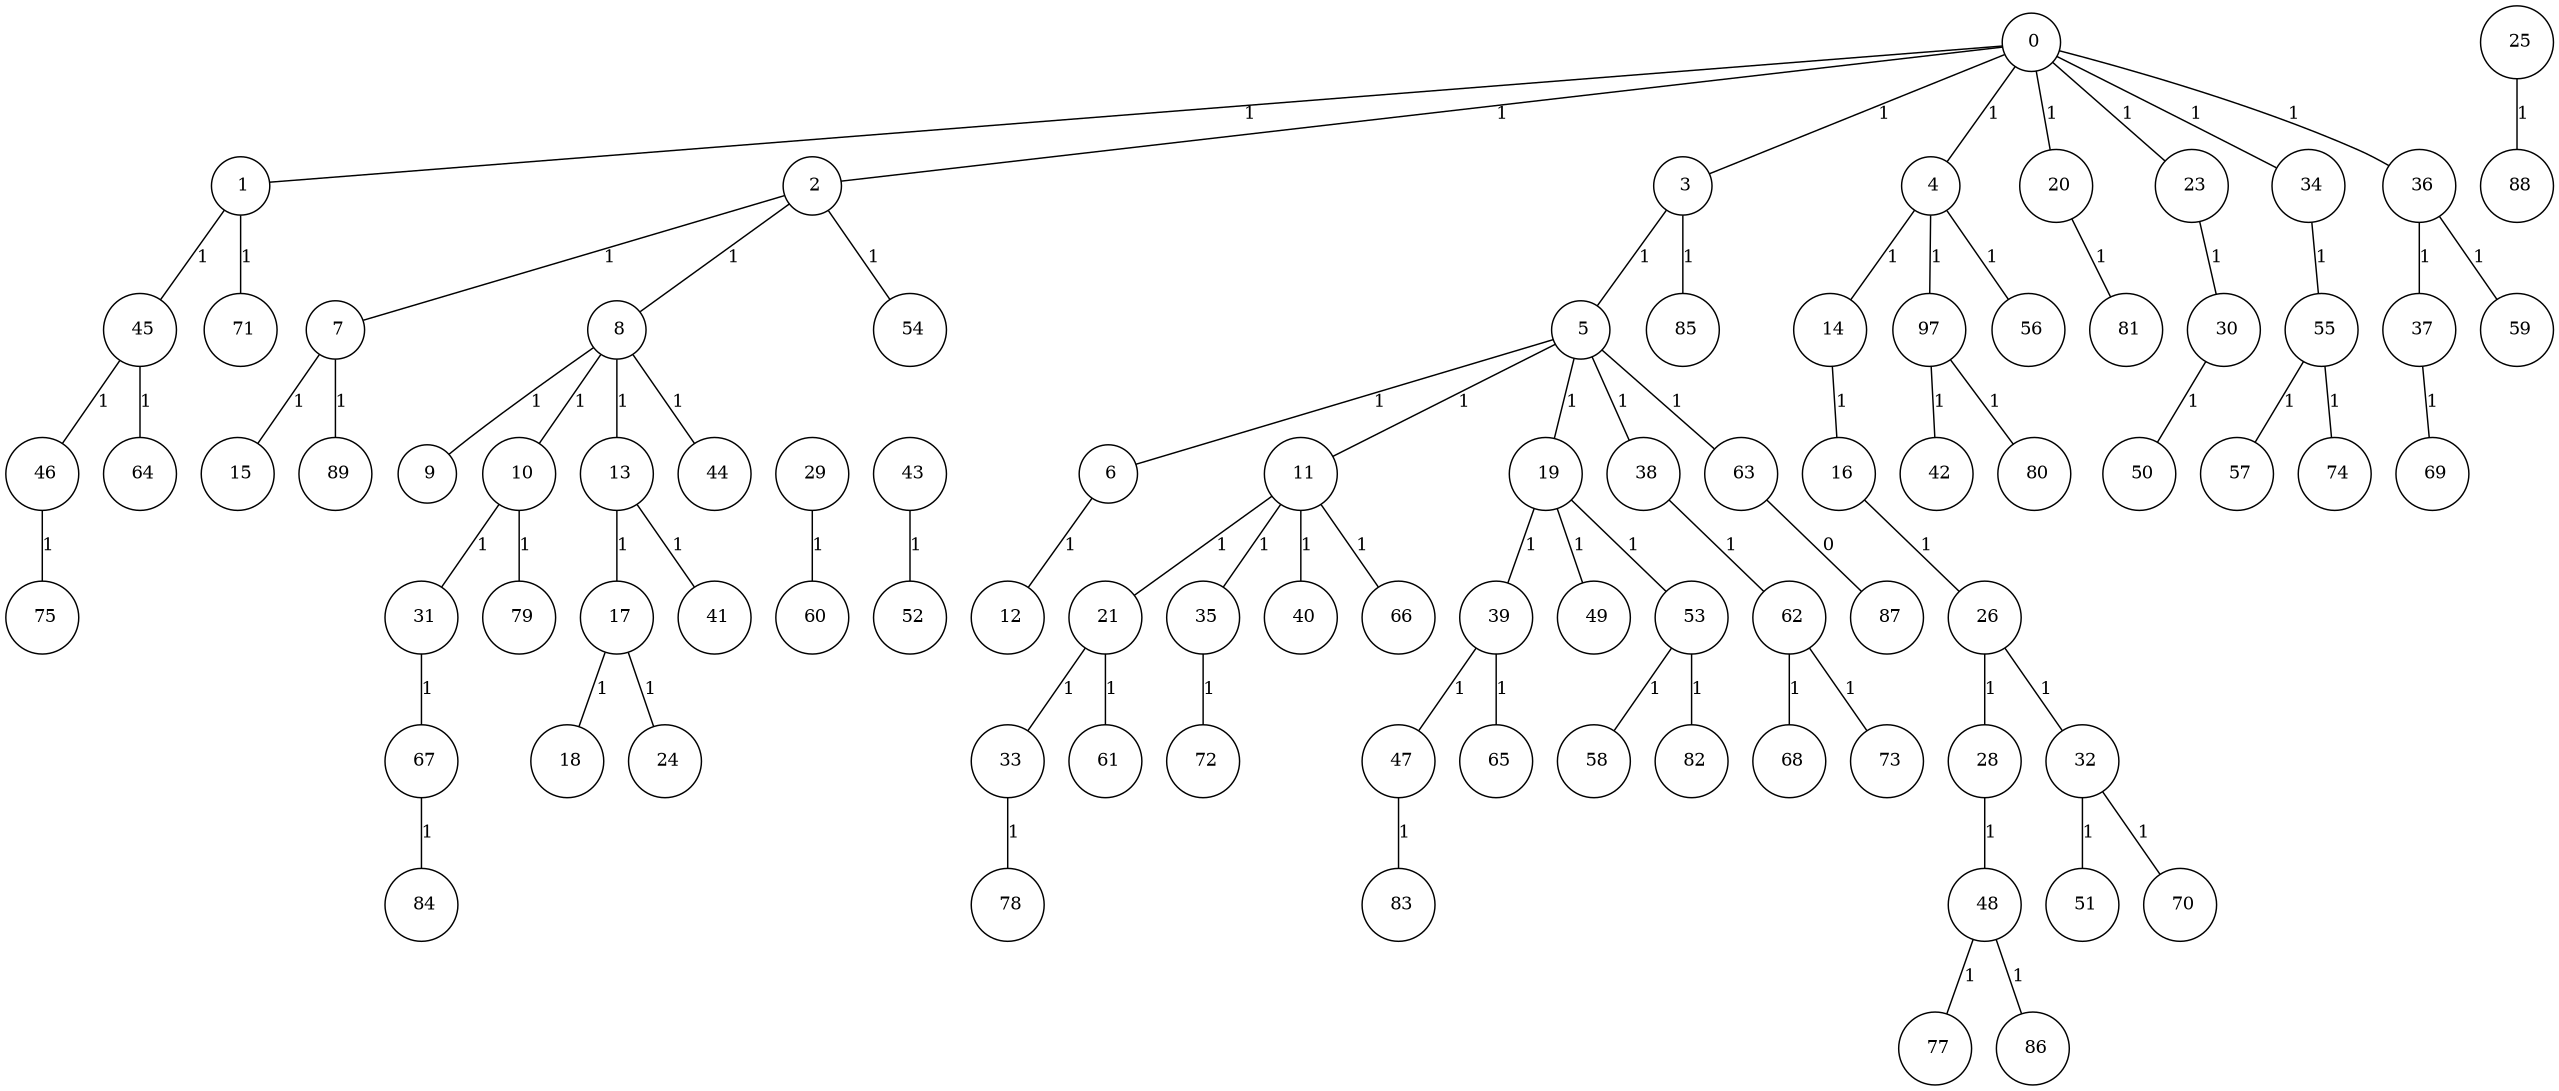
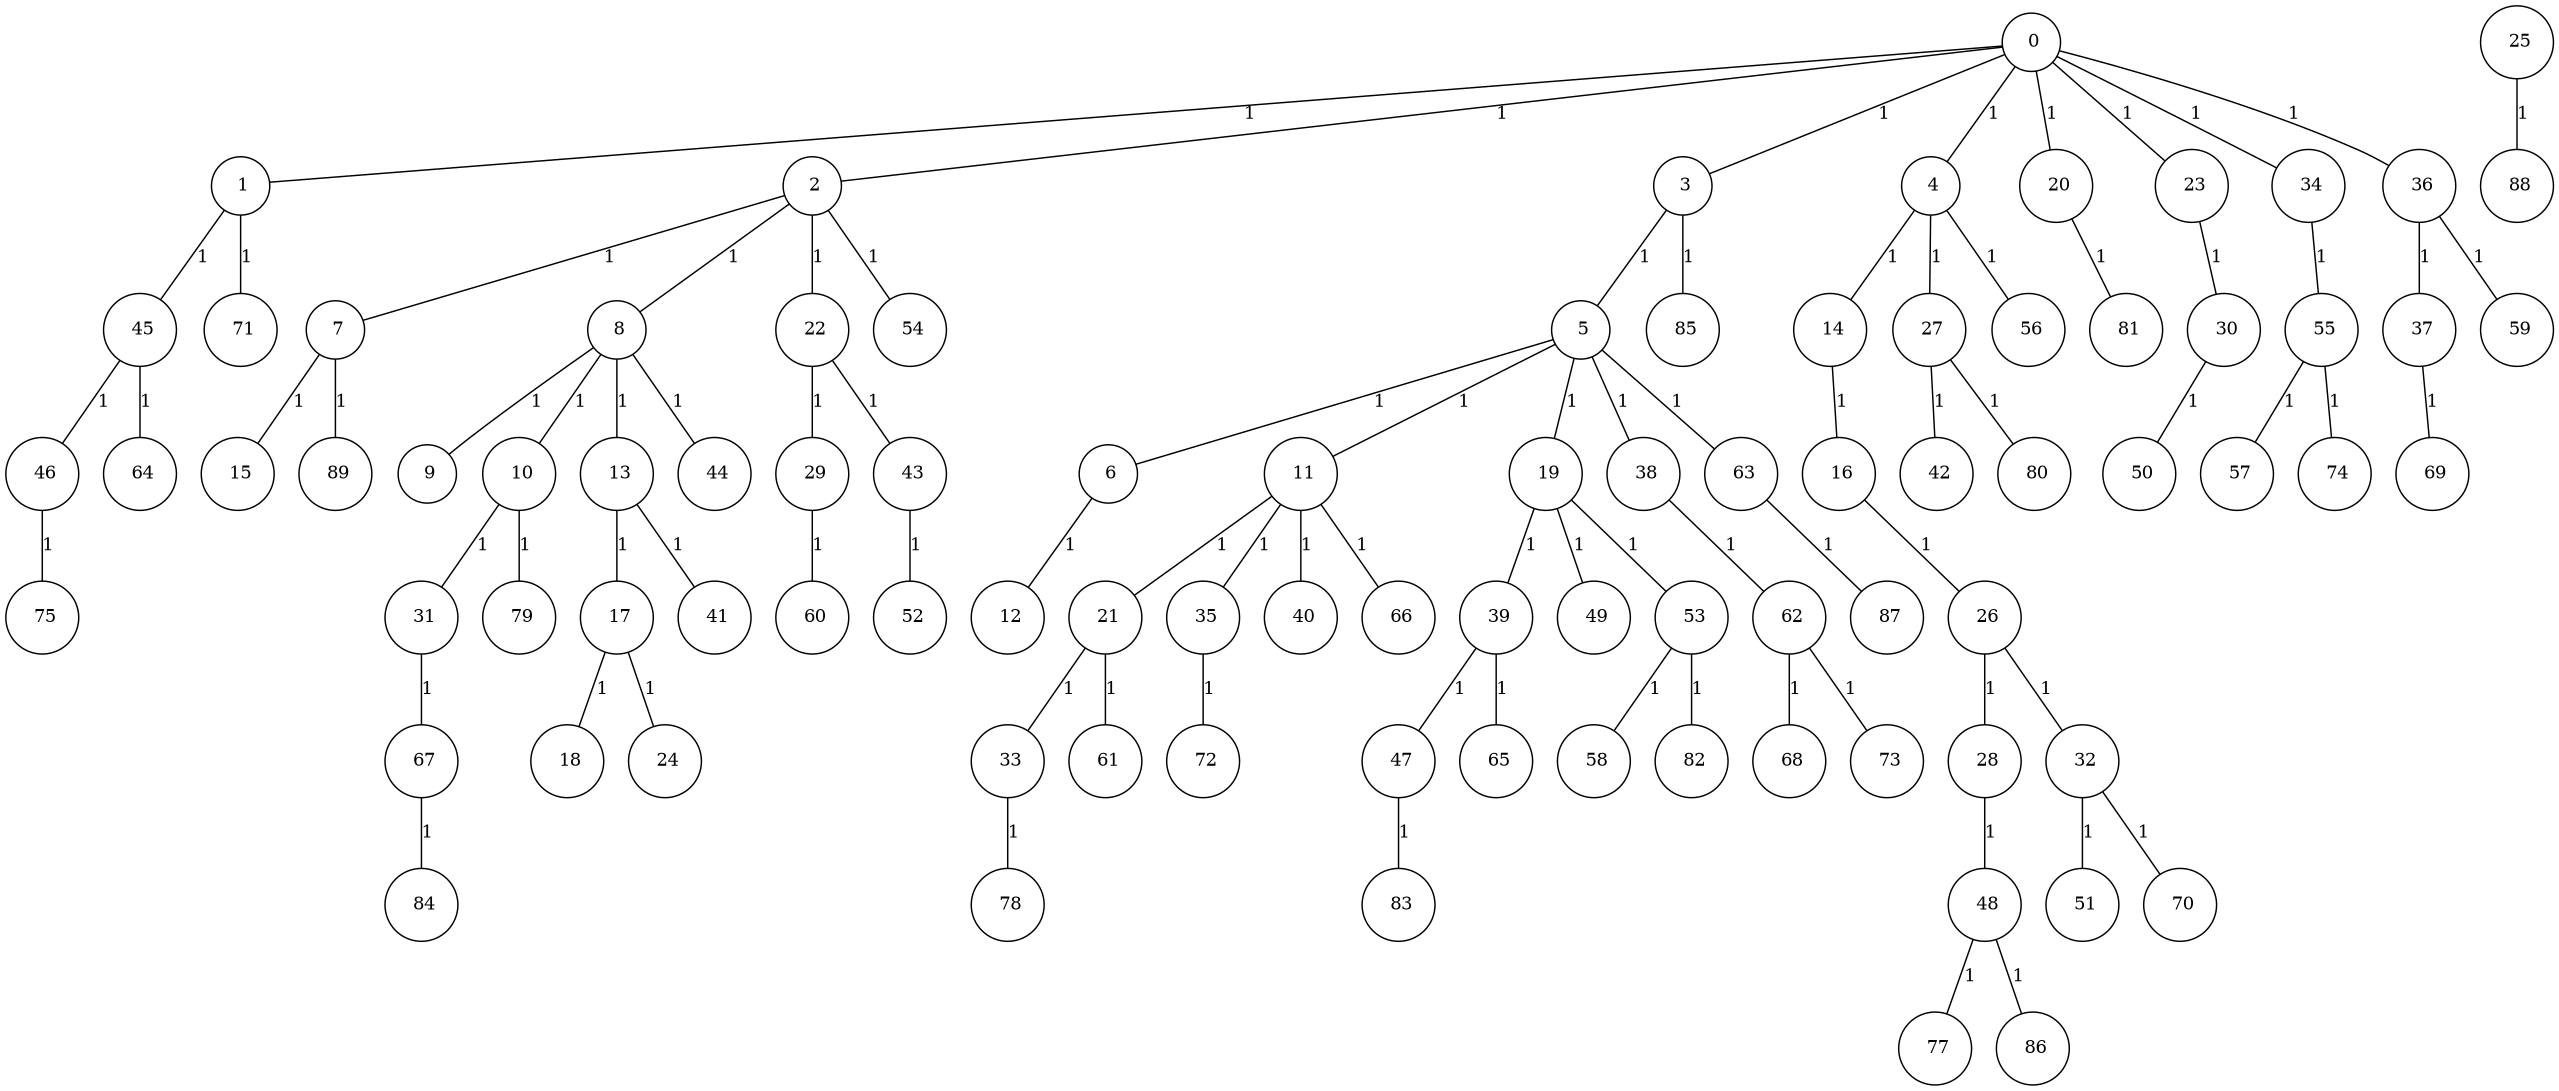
none -> (812, 330)
(1929, 330) -> (1929, 330)
(1829, 546) -> (1829, 546)
